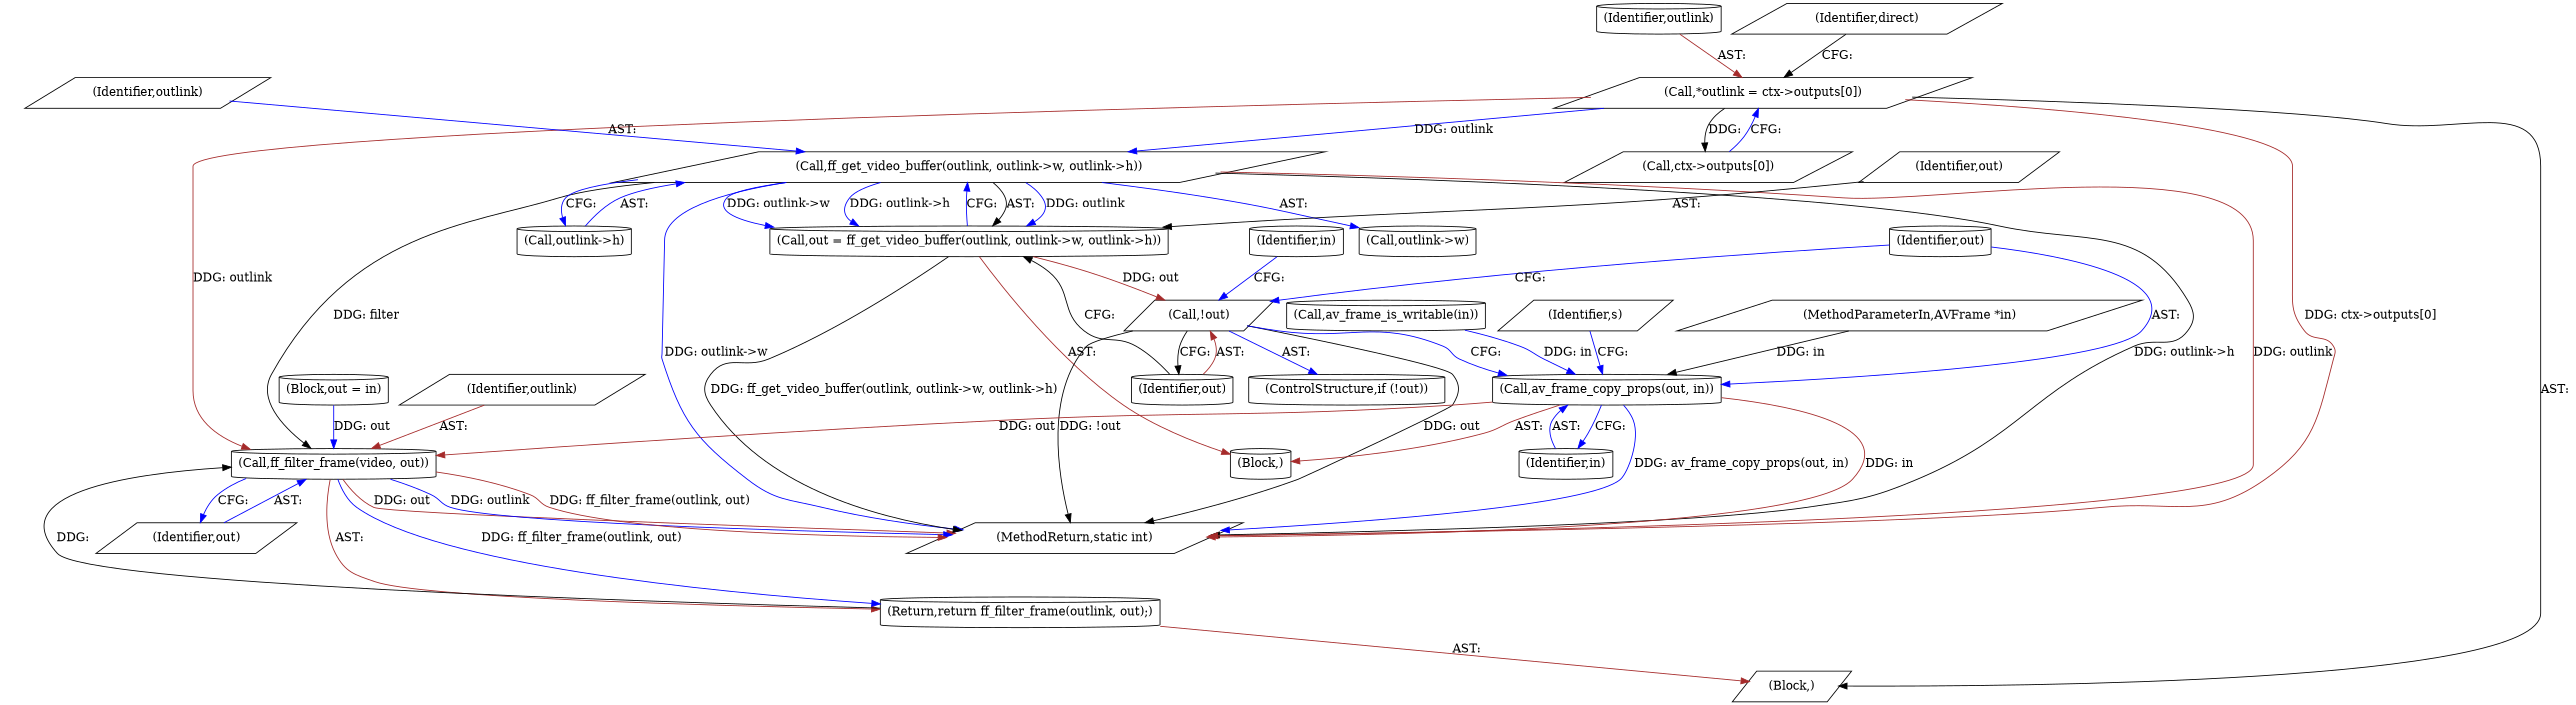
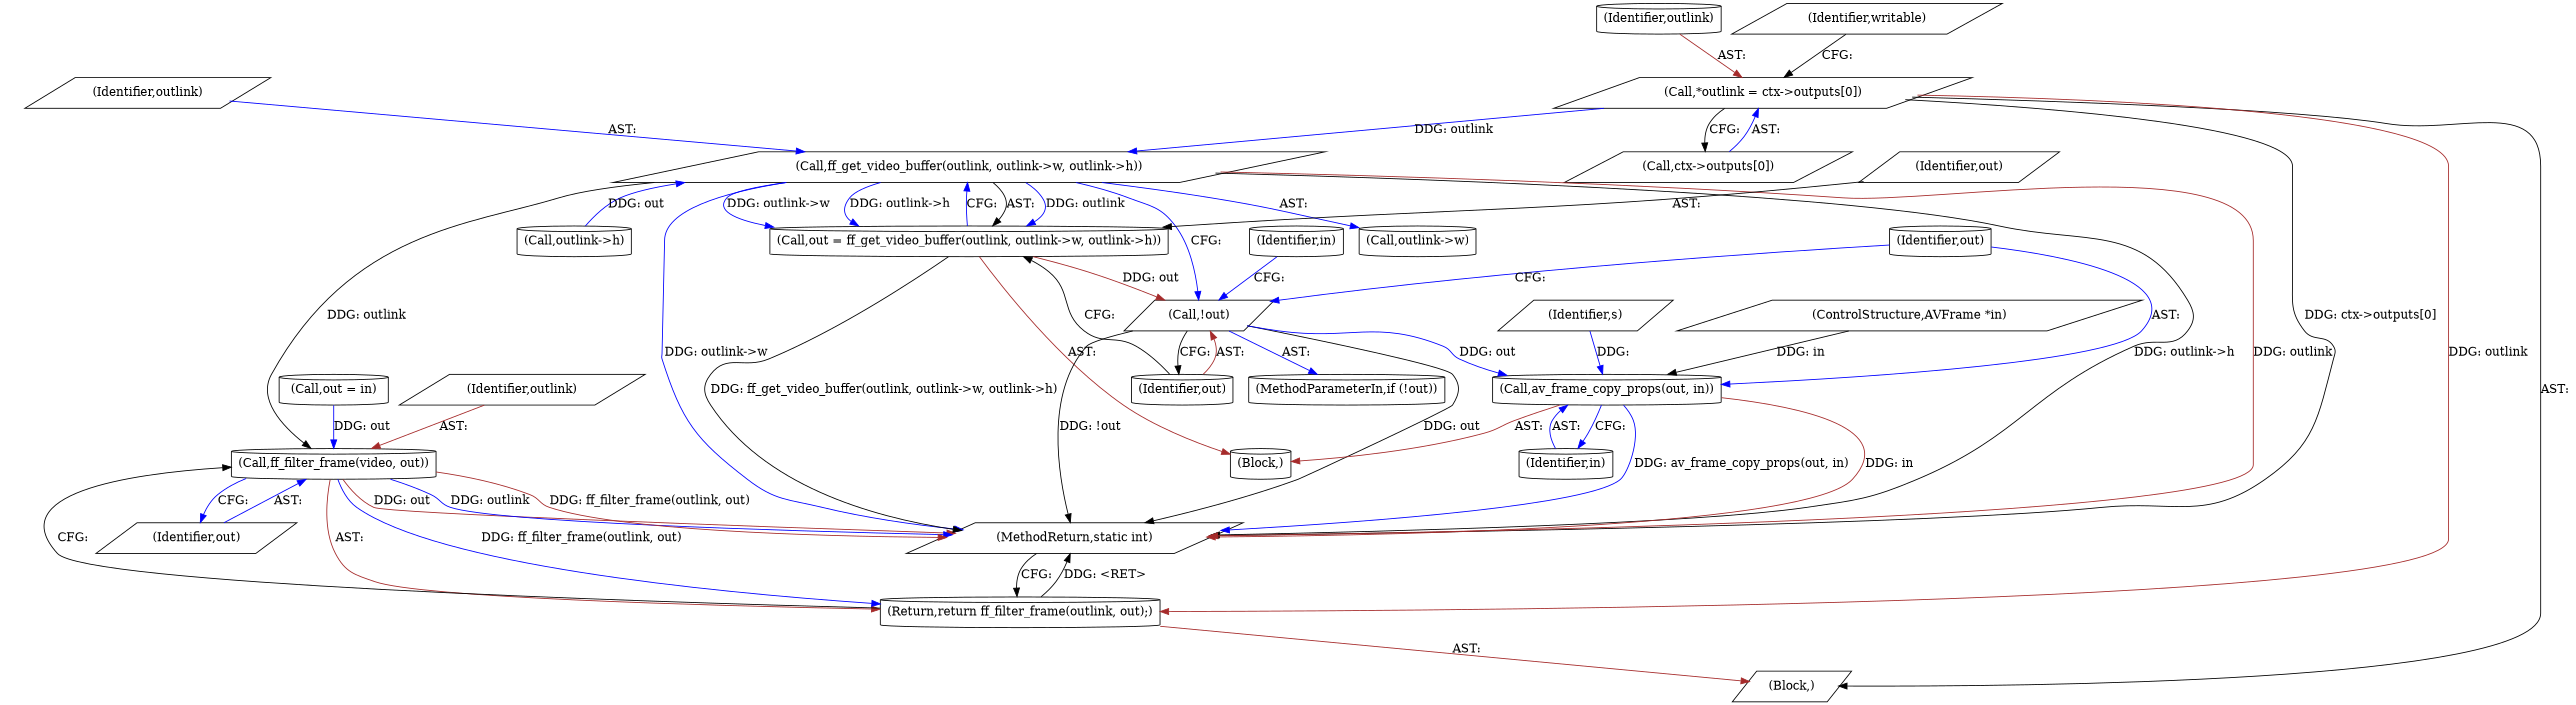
(1867, 19) -> (1867, 19)
(739, 122) -> (2270, 579)
(1727, 130) -> (1727, 130)
(1768, 130) -> (1768, 130)
(590, 187) -> (1161, 212)
(636, 204) -> (636, 204)
(367, 316) -> (367, 316)
(1386, 316) -> none
(1910, 316) -> (1910, 316)
(1488, 353) -> (1488, 353)
(1615, 353) -> (1615, 353)
(334, 390) -> (334, 390)
(1347, 390) -> (1347, 390)
(968, 422) -> none
(2123, 506) -> (2123, 506)
(75, 538) -> (75, 538)
none -> (1022, 568)
none -> (1056, 581)
